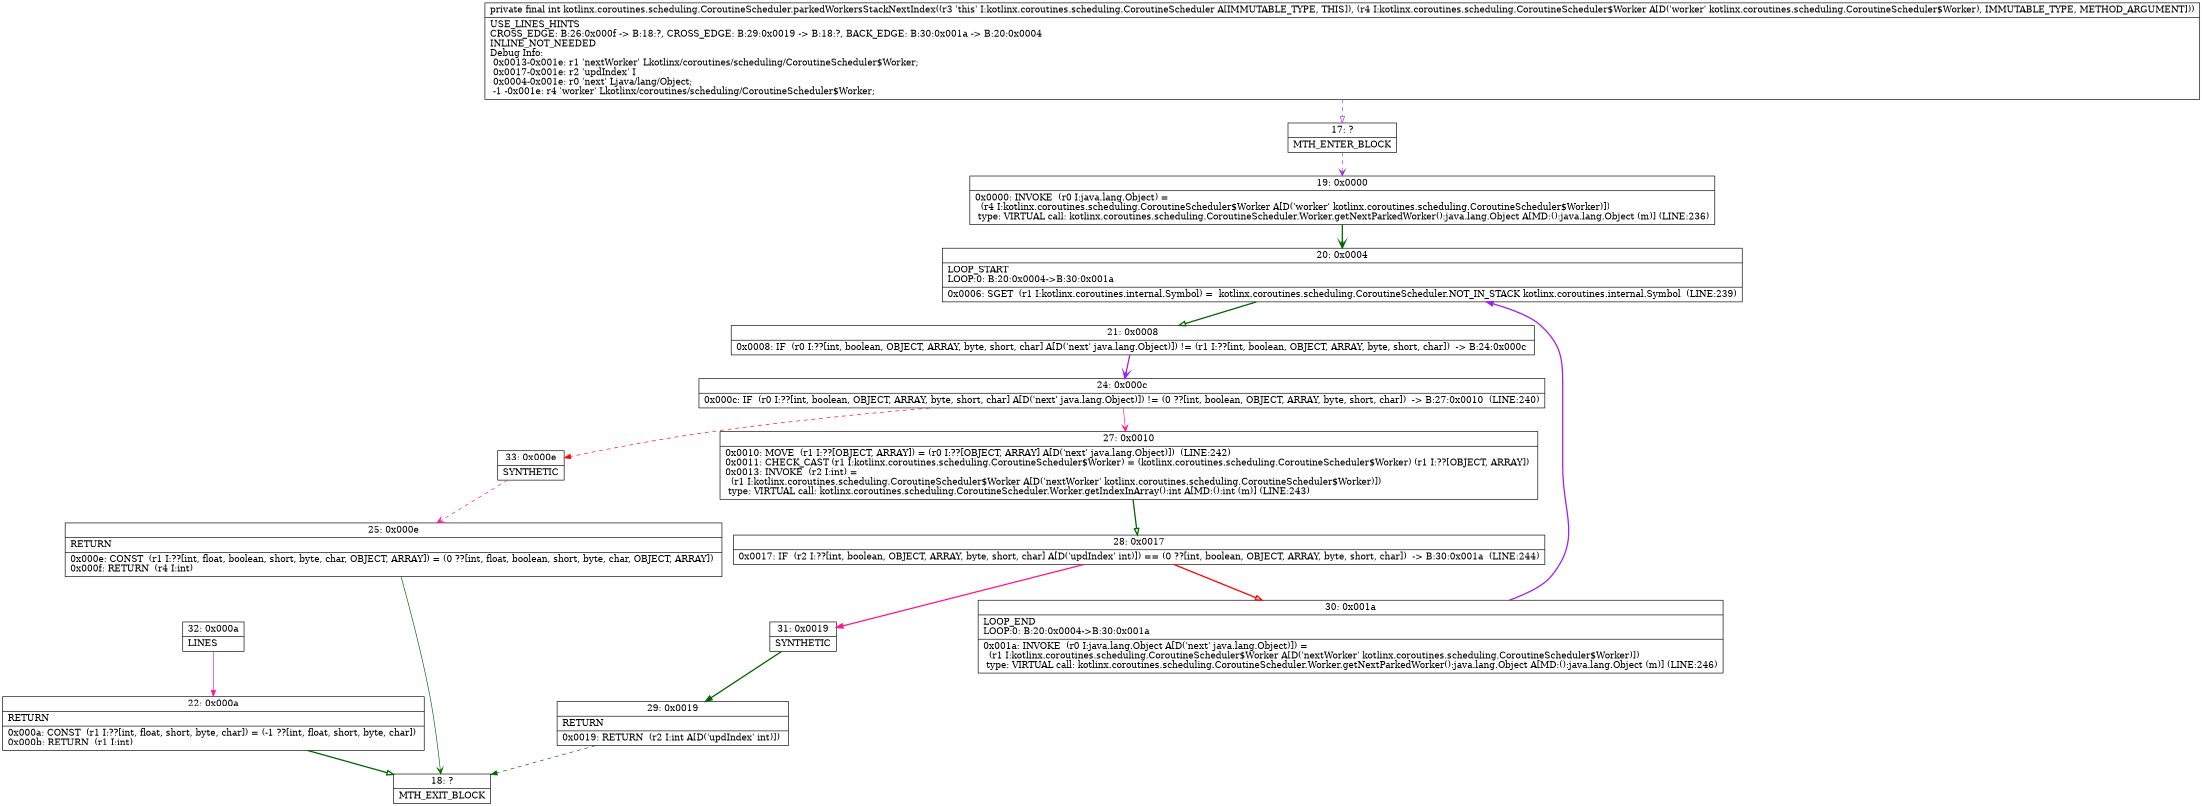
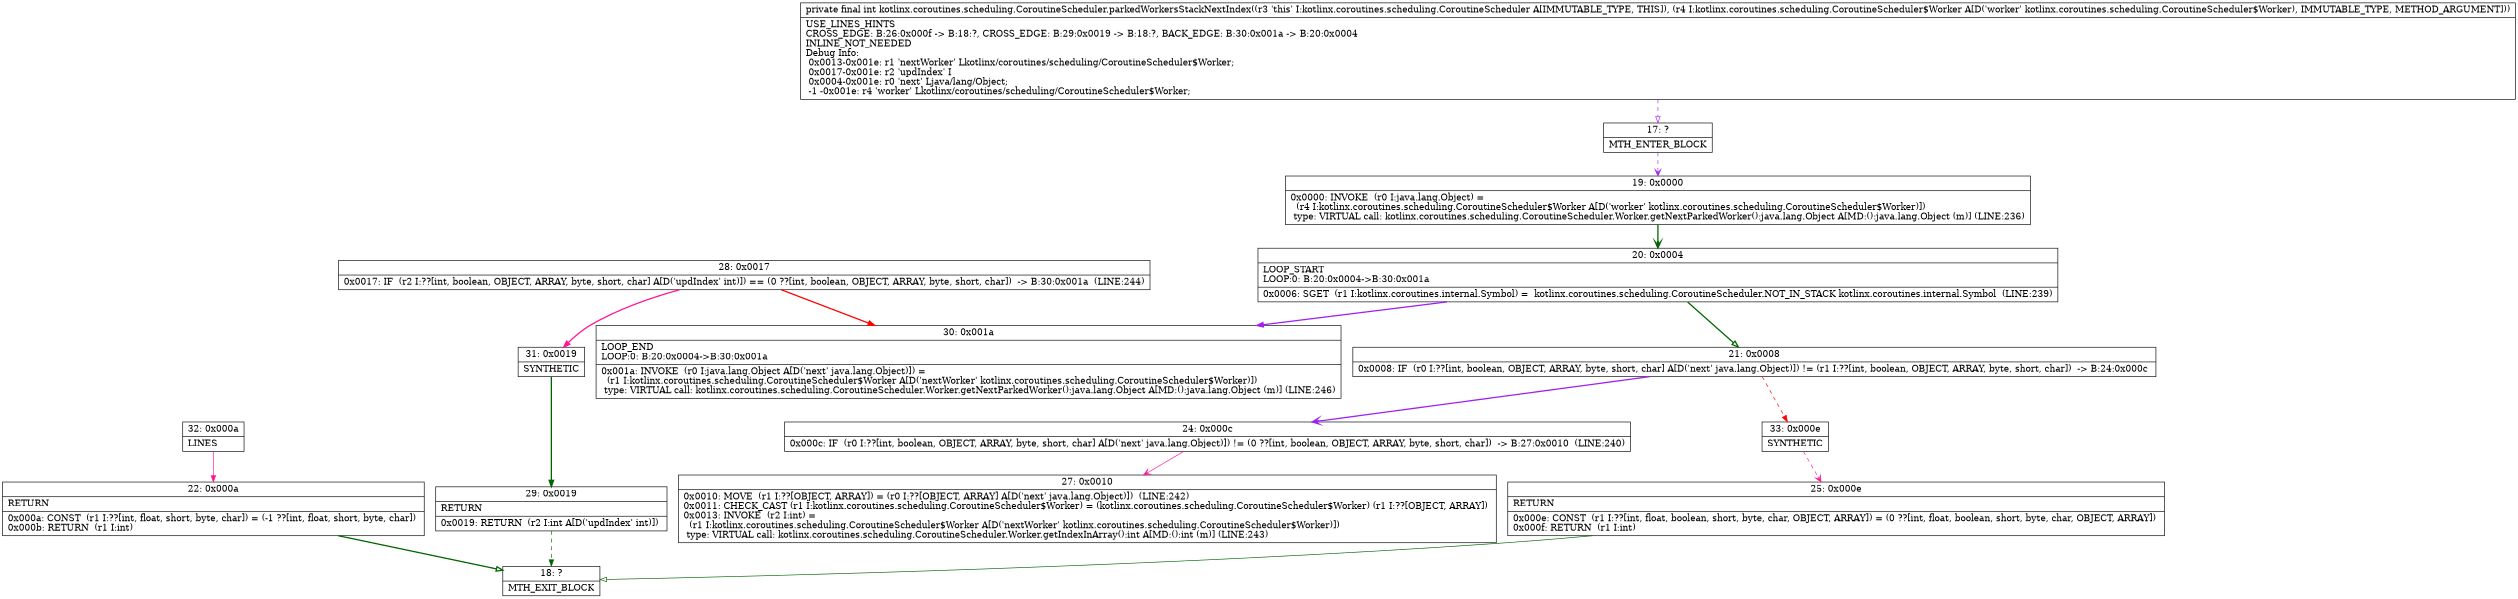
(749, 427) -> (1773, 397)
(1563, 448) -> (1355, 313)
(1135, 514) -> none
(133, 569) -> (1576, 528)
(1215, 581) -> (825, 306)
(425, 671) -> (1100, 565)
